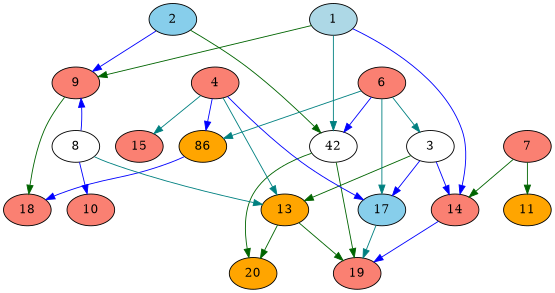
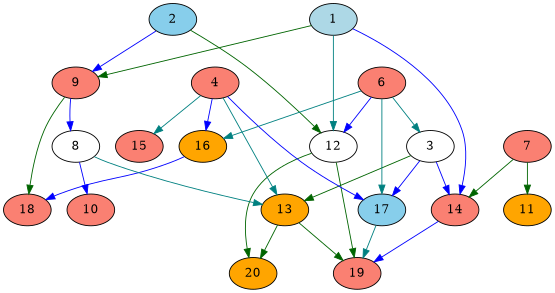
(82, 119) -> (70, 110)
(203, 146) -> (203, 146)
(333, 146) -> (333, 146)
